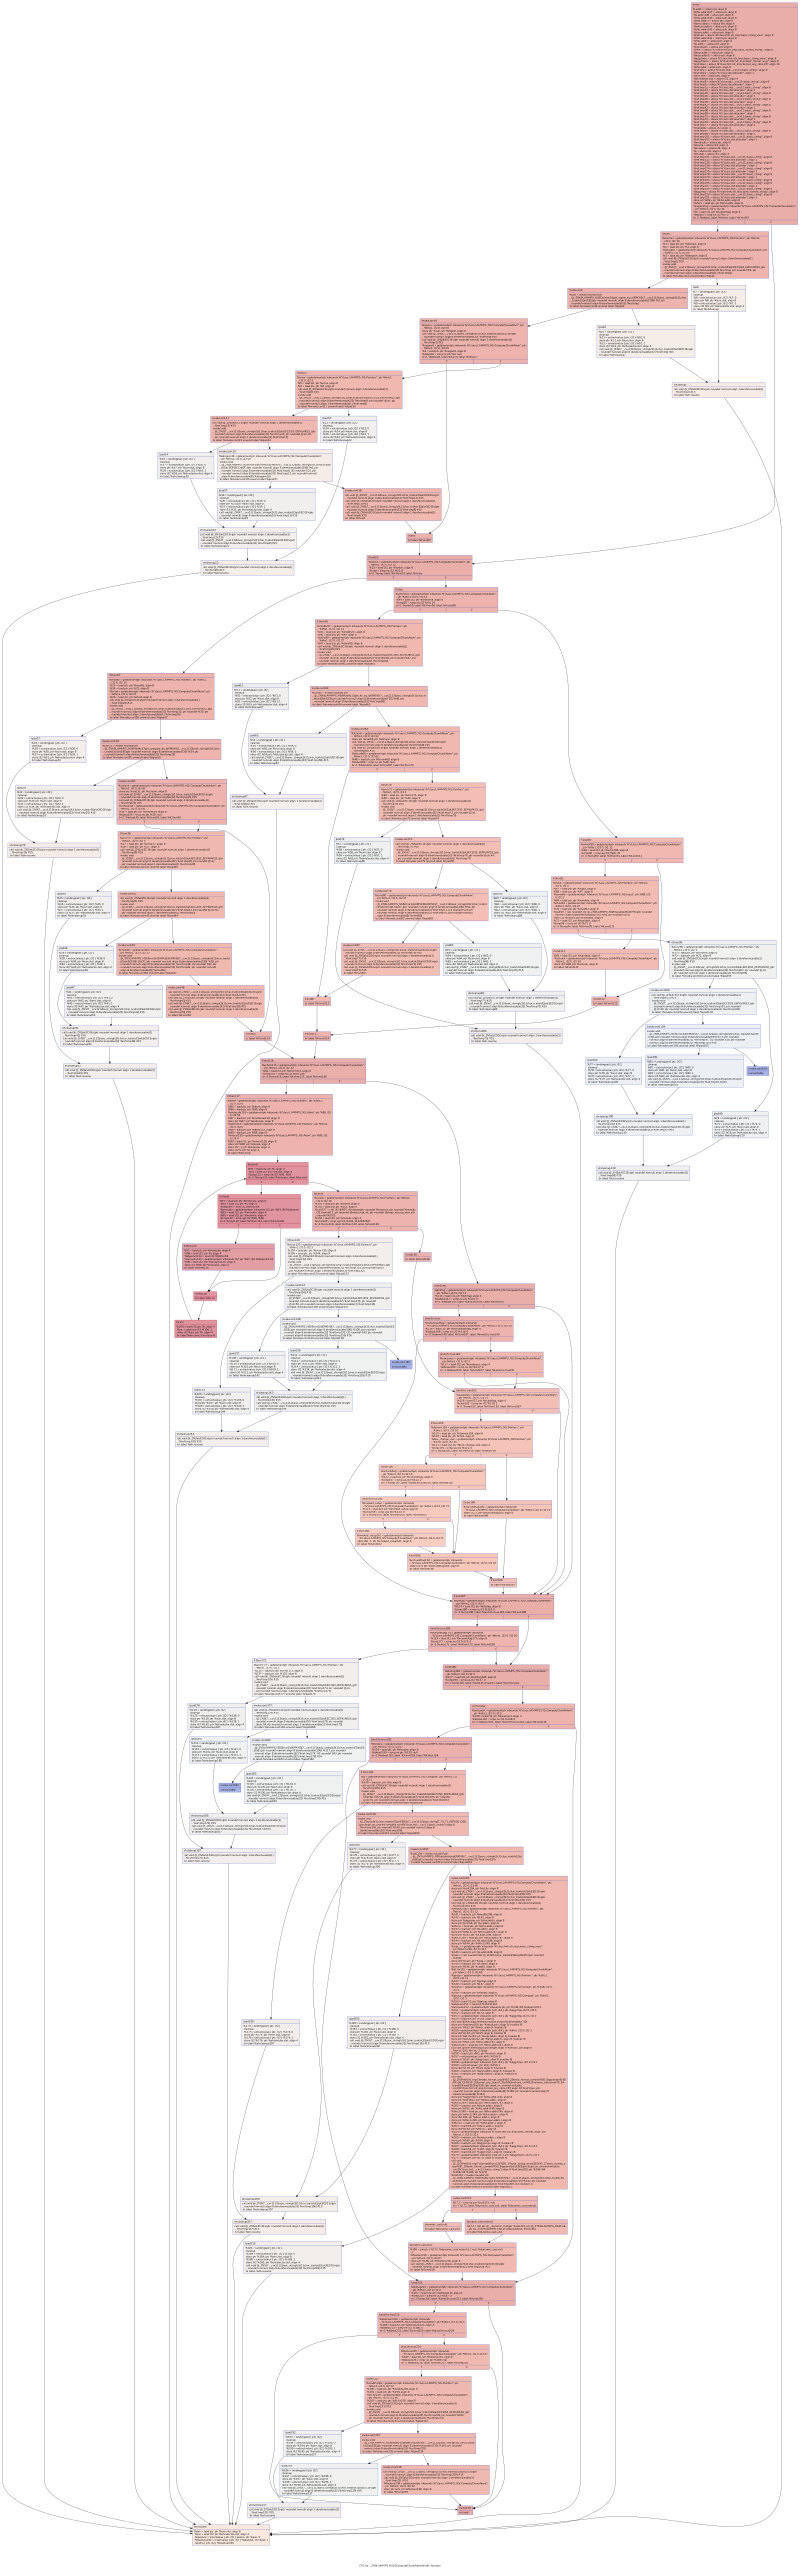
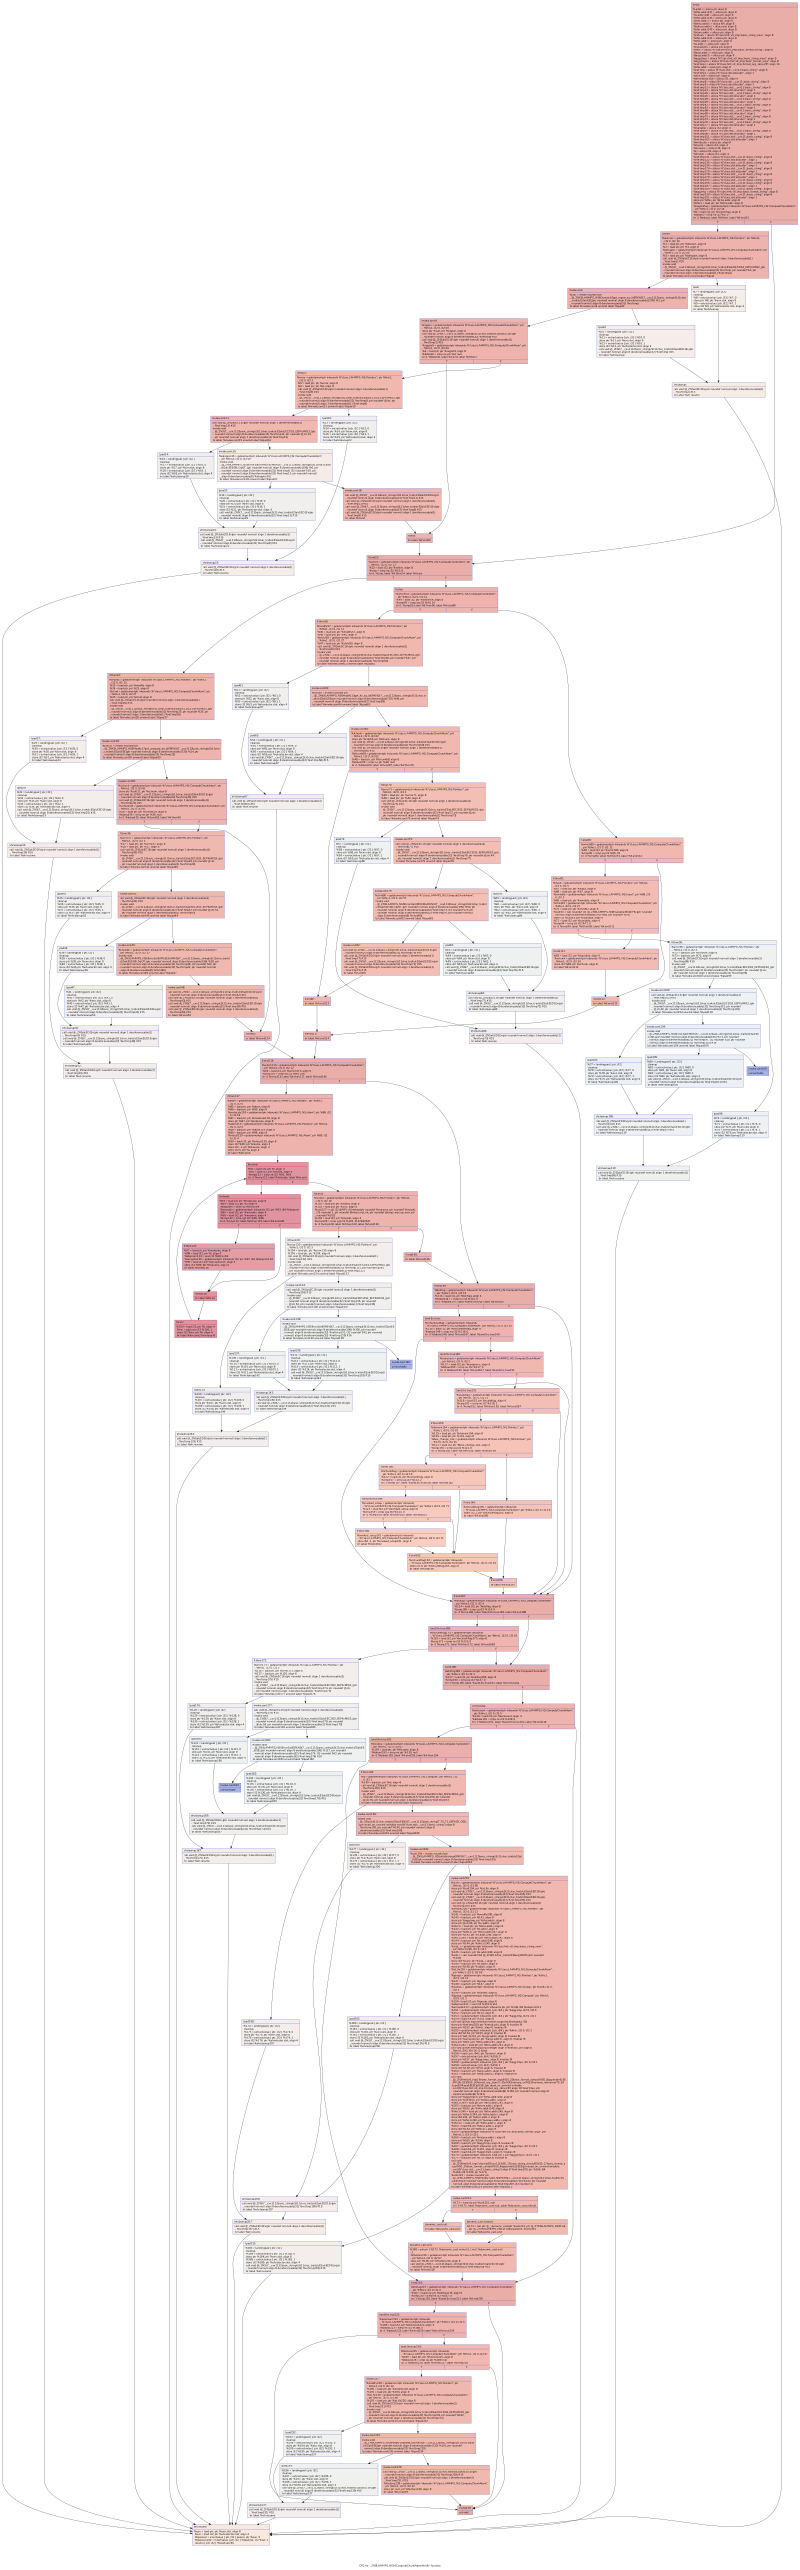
(414, 1334) -> (443, 1272)
